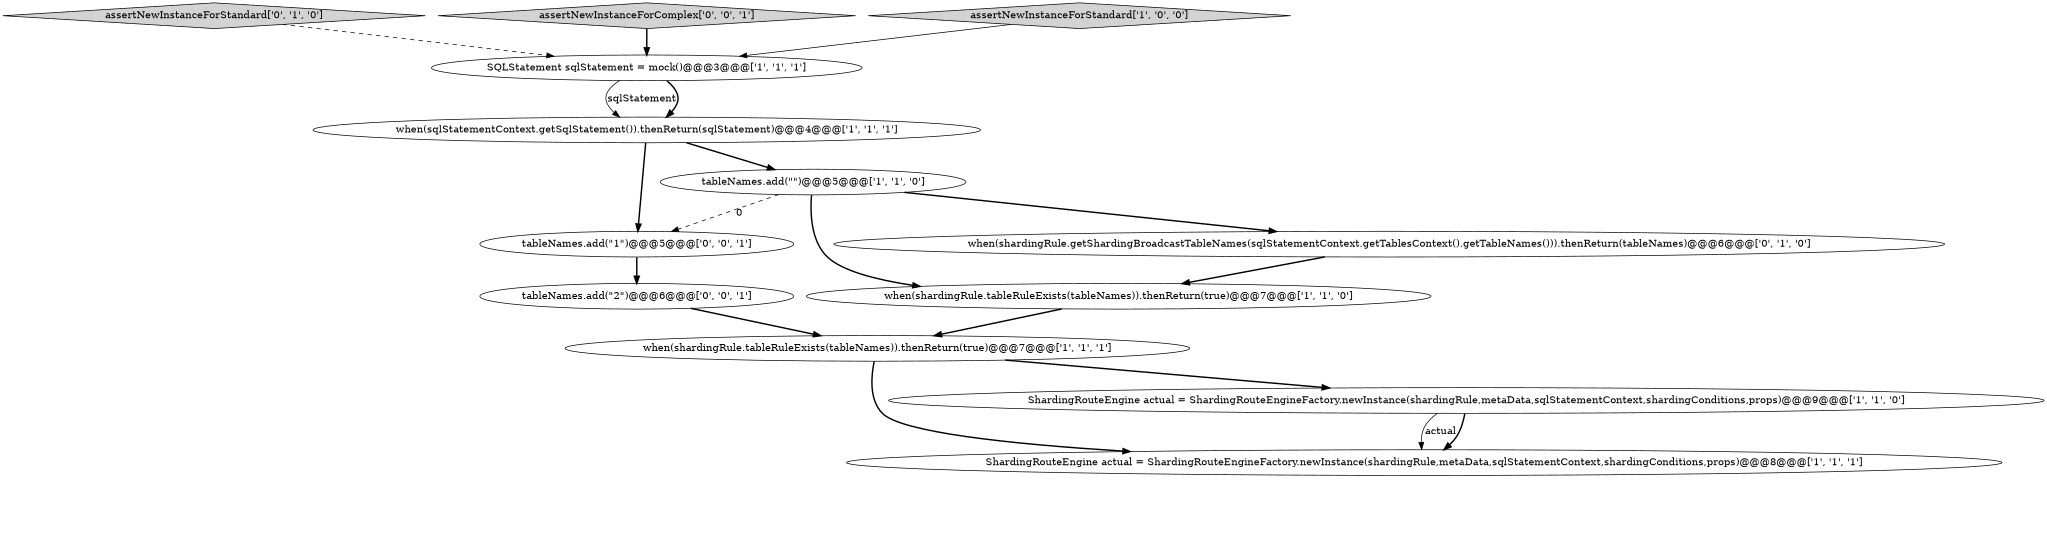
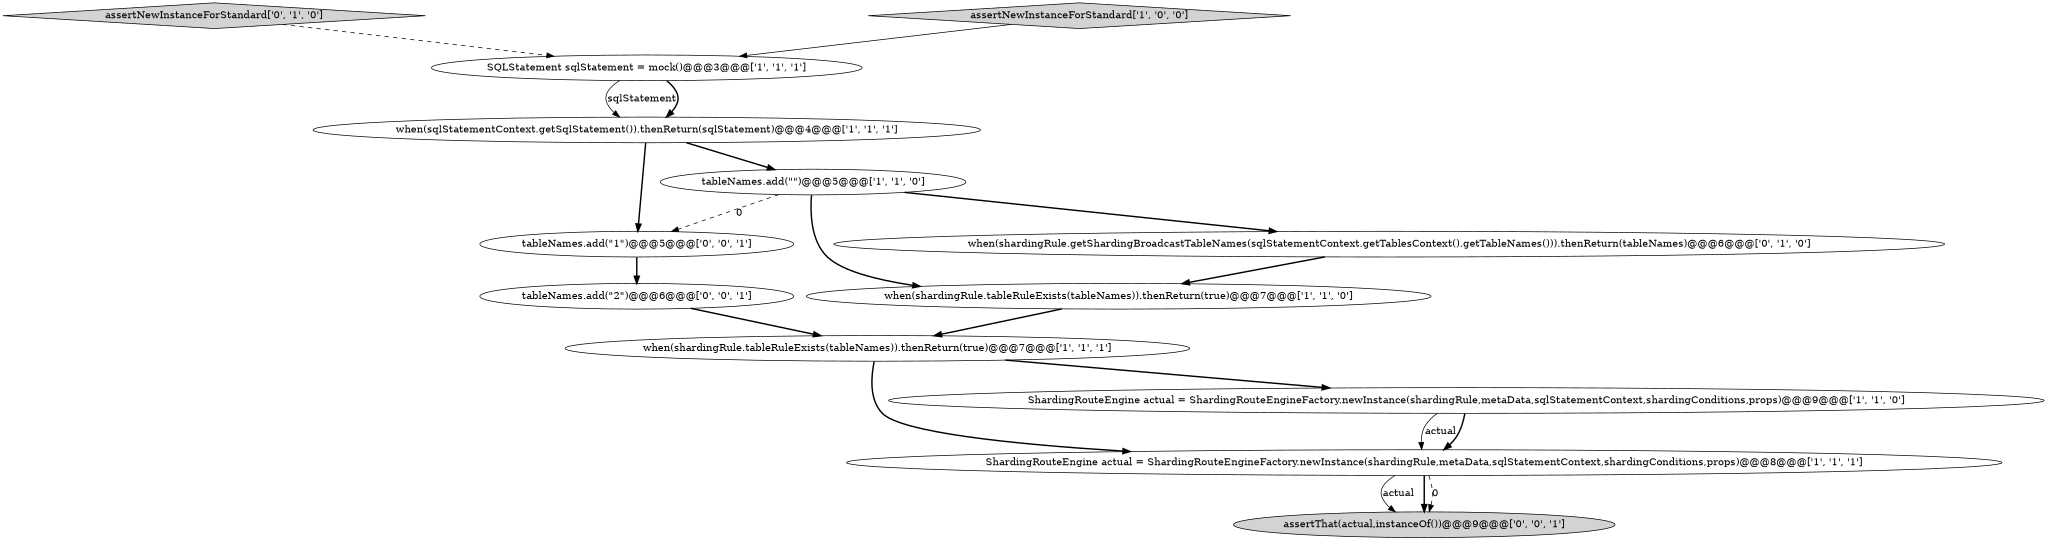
(647, 16) -> none
none -> (1424, 525)
